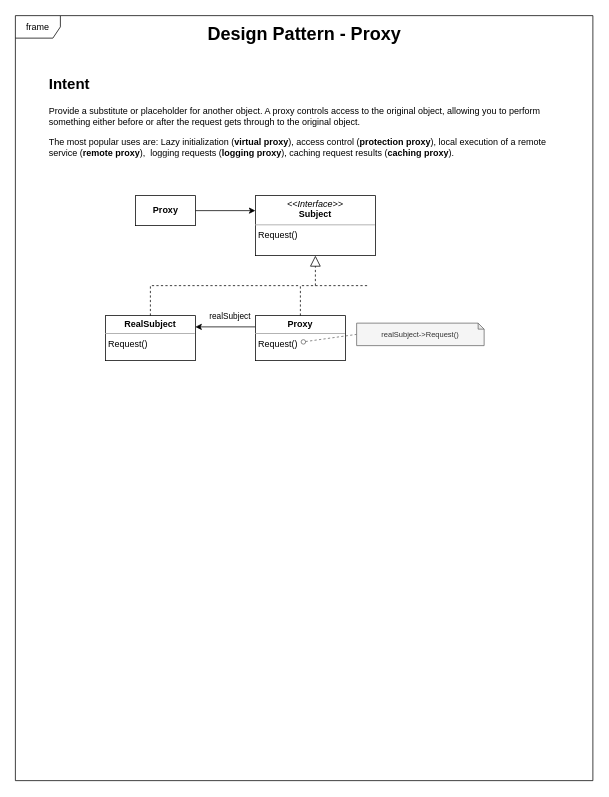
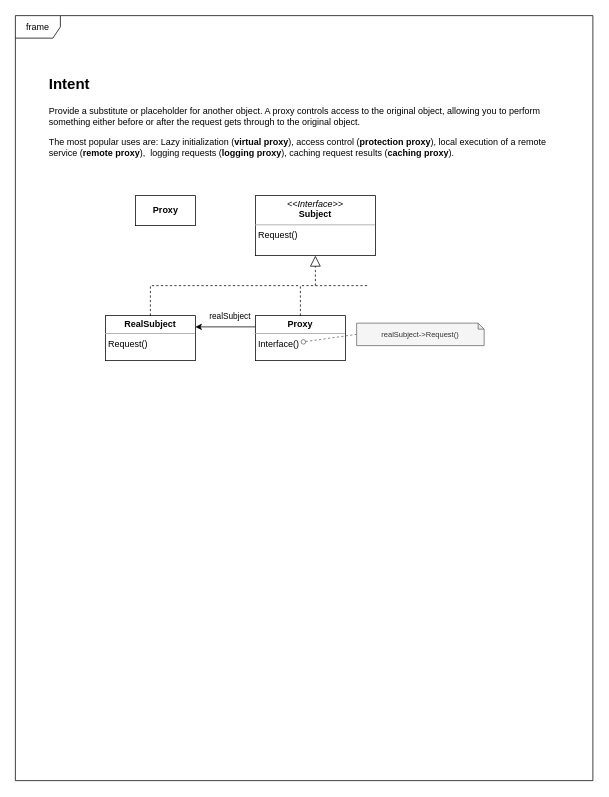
(304, 34) -> none
(222, 210) -> none
(278, 326) -> (283, 326)
